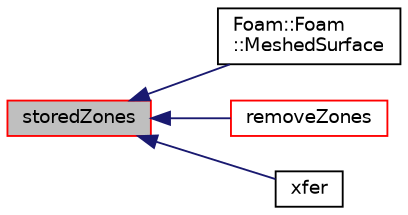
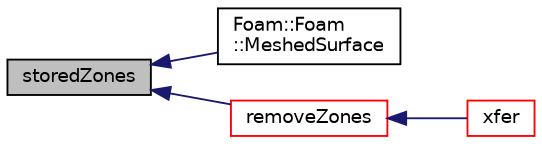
(79, 118) -> (79, 77)
(216, 160) -> (437, 118)
(309, 189) -> (501, 118)
